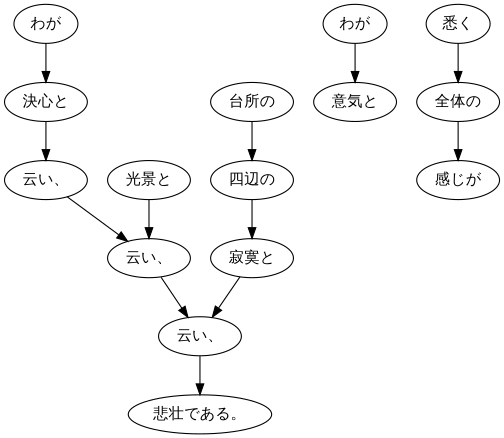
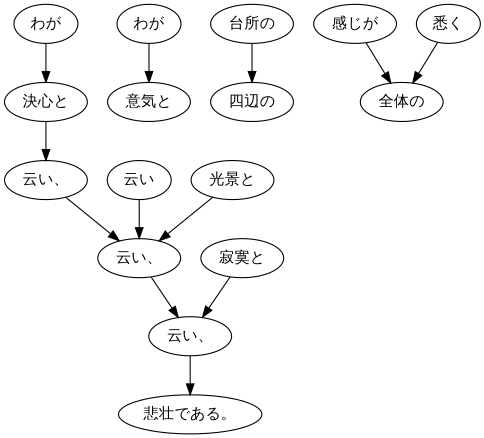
(458, 136) -> (376, 58)
none -> (139, 180)
(252, 214) -> none
